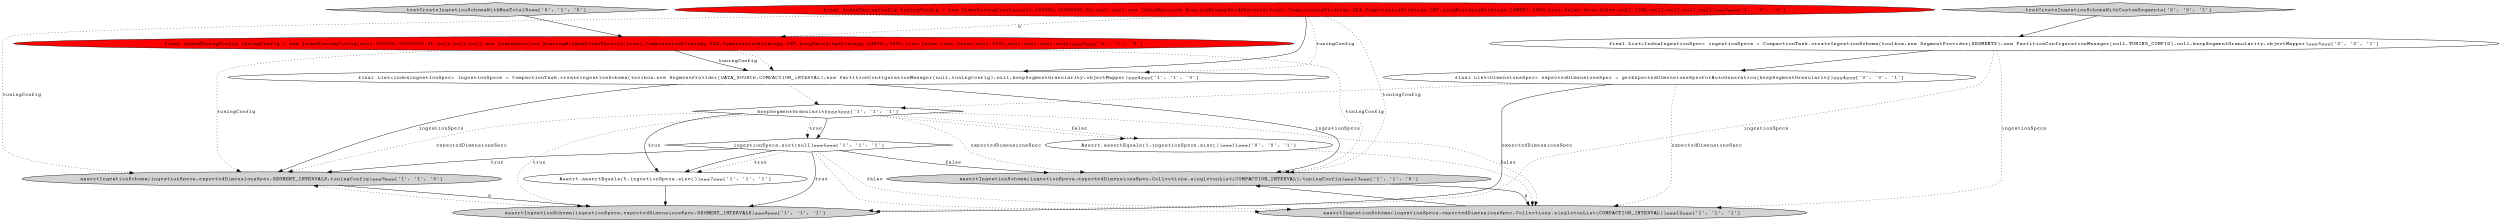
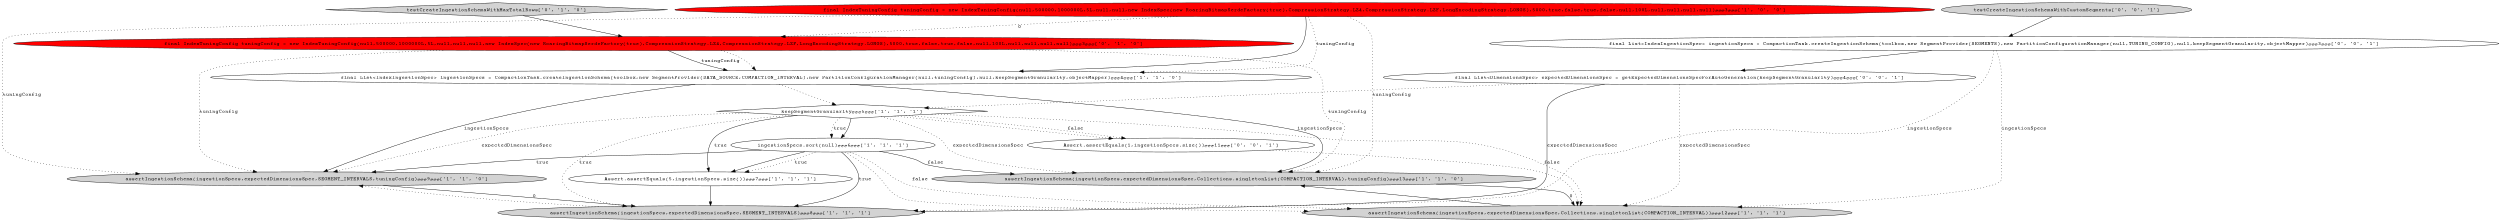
(2119, 10) -> (2067, 10)
(809, 145) -> (833, 145)
